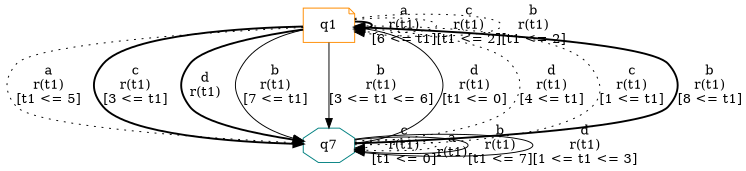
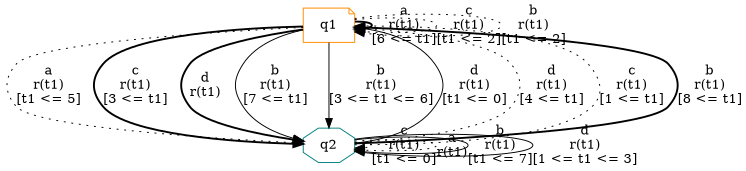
(329, 145) -> (329, 145)
